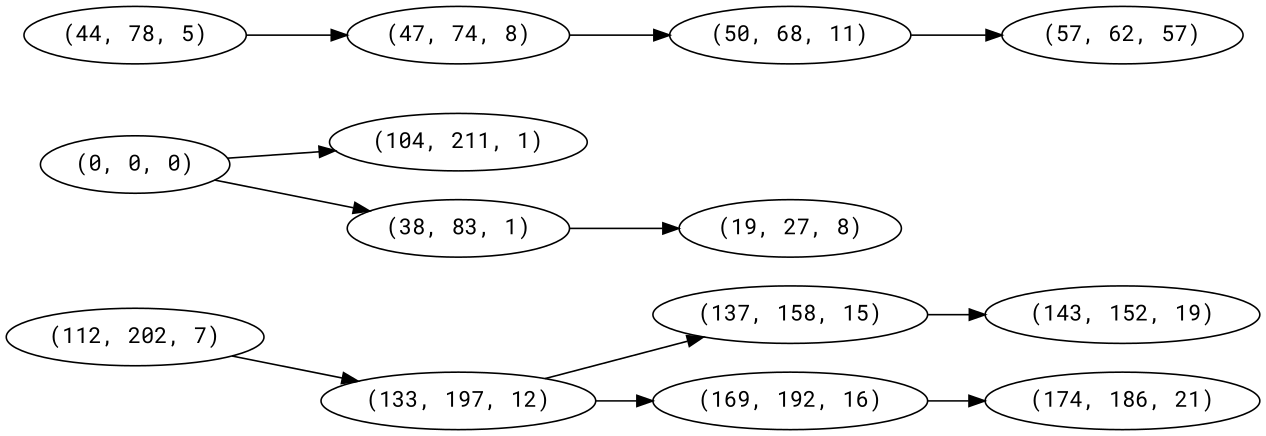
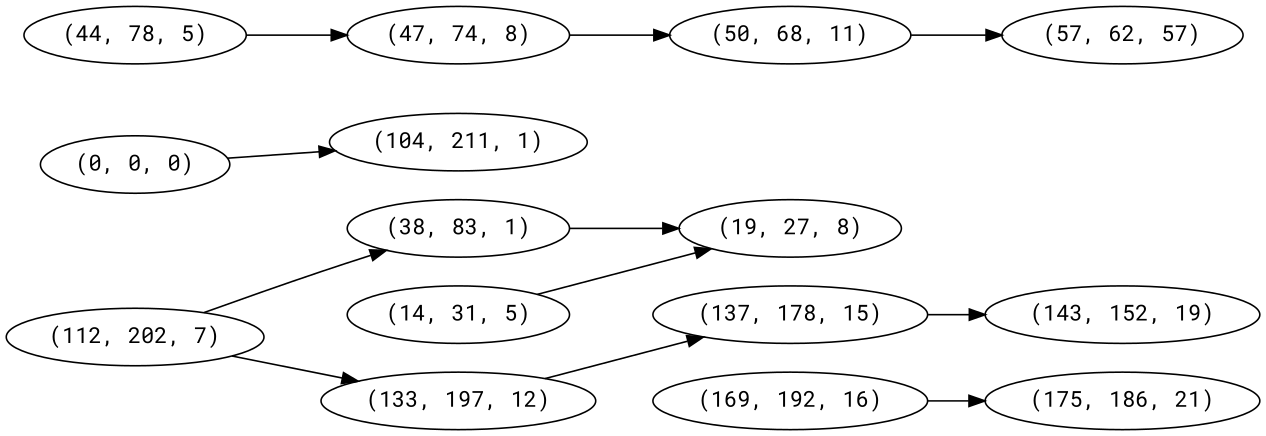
(284, 194) -> (287, 283)
none -> (458, 315)
(790, 315) -> (790, 315)
(616, 401) -> none
(1122, 401) -> (1122, 401)
